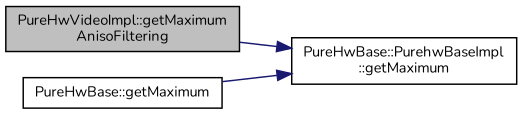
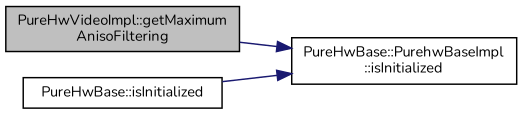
(404, 61) -> (404, 61)
(123, 93) -> (123, 93)
